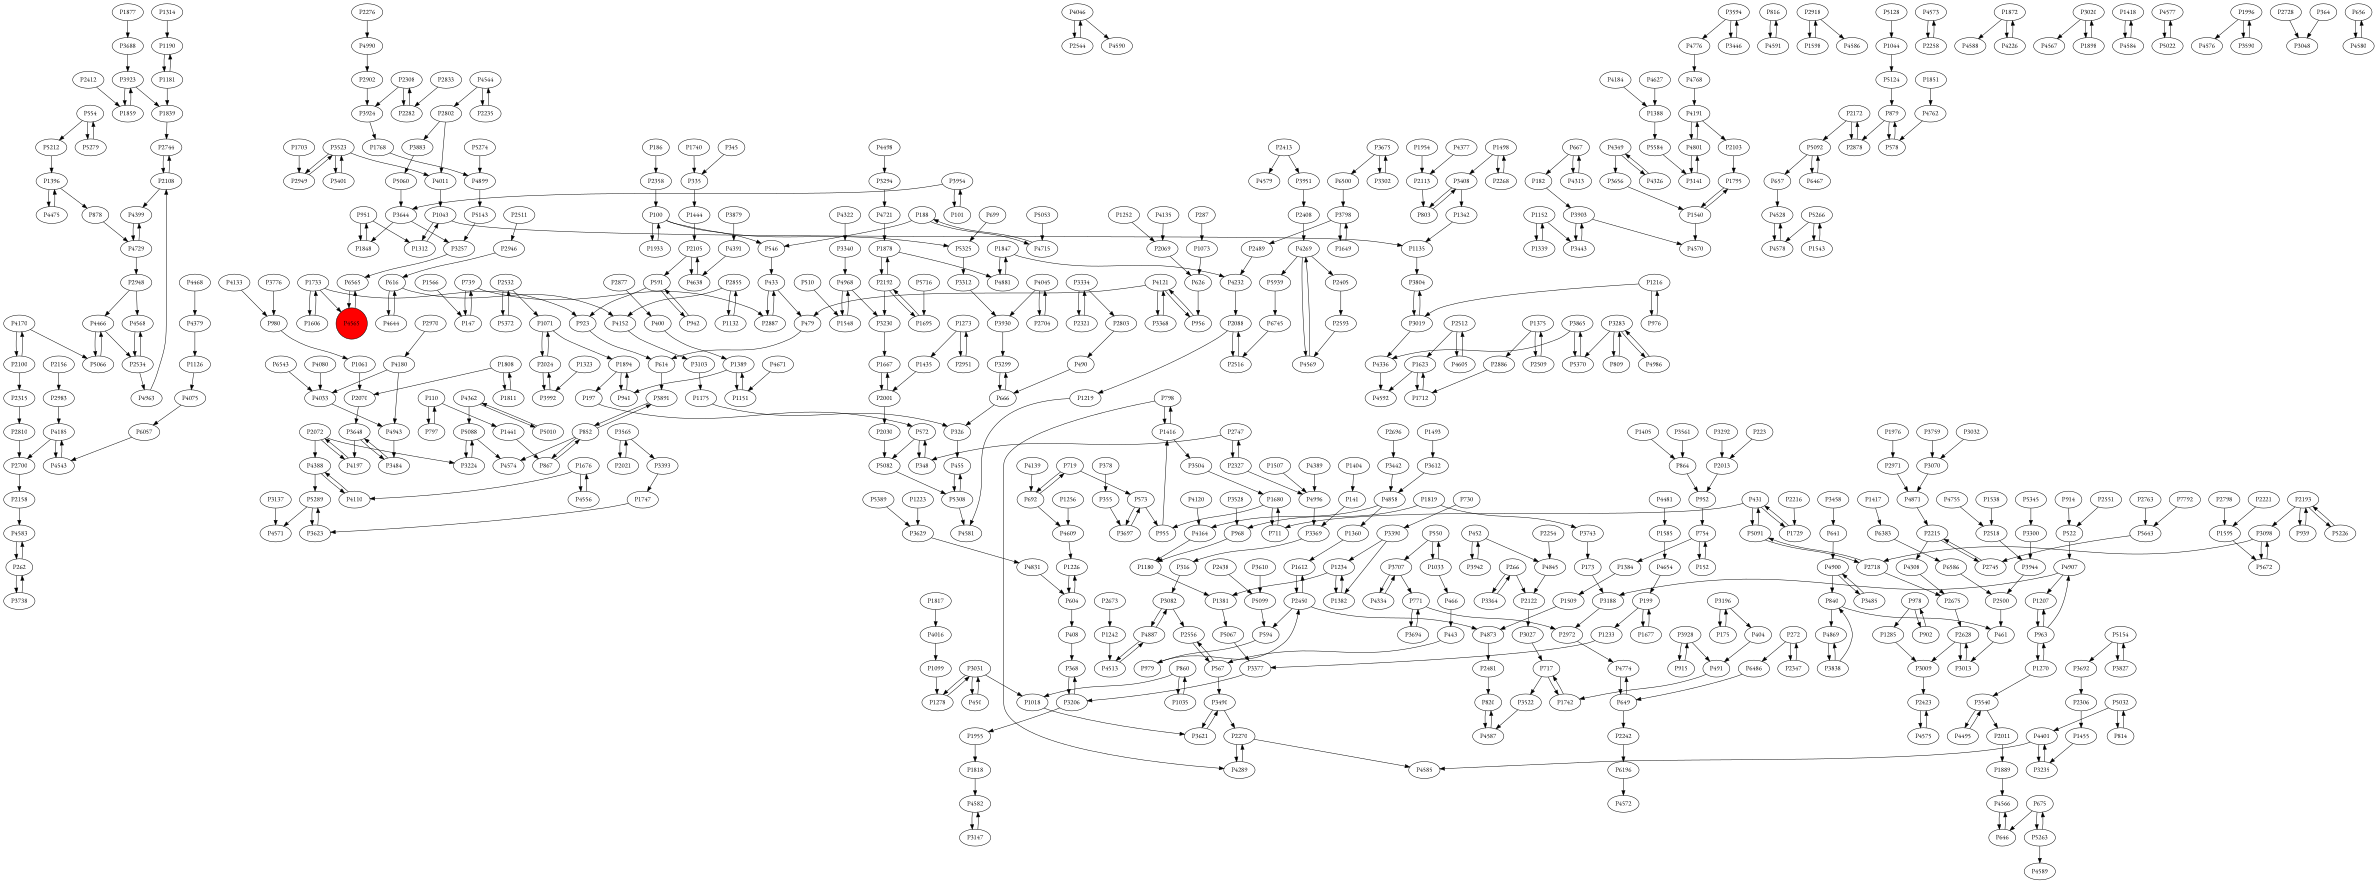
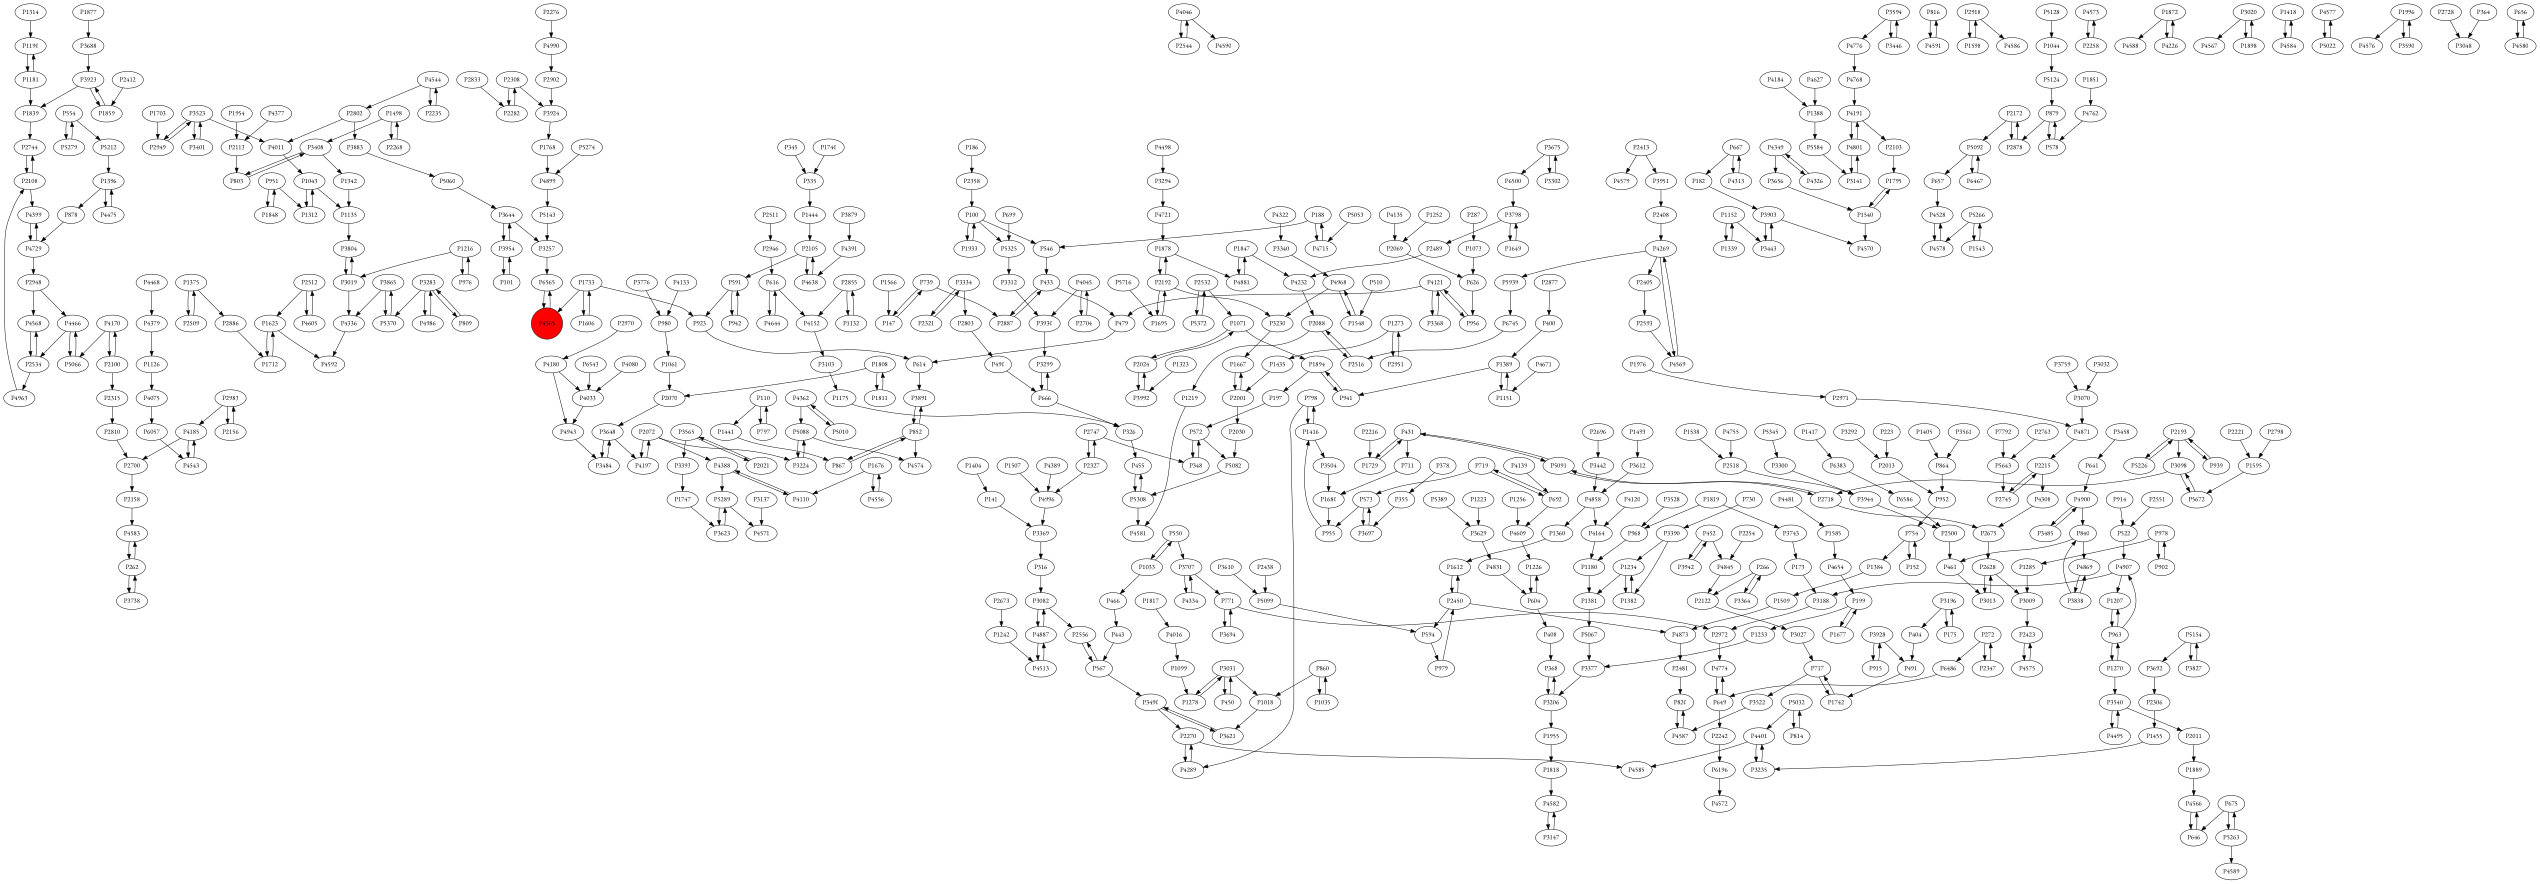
(384, 231) -> (503, 230)
none -> (227, 413)
(1272, 514) -> none
